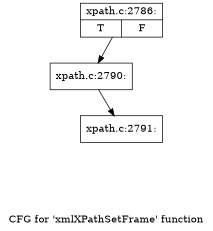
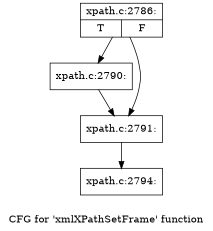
none -> (140, 73)
none -> (121, 182)
